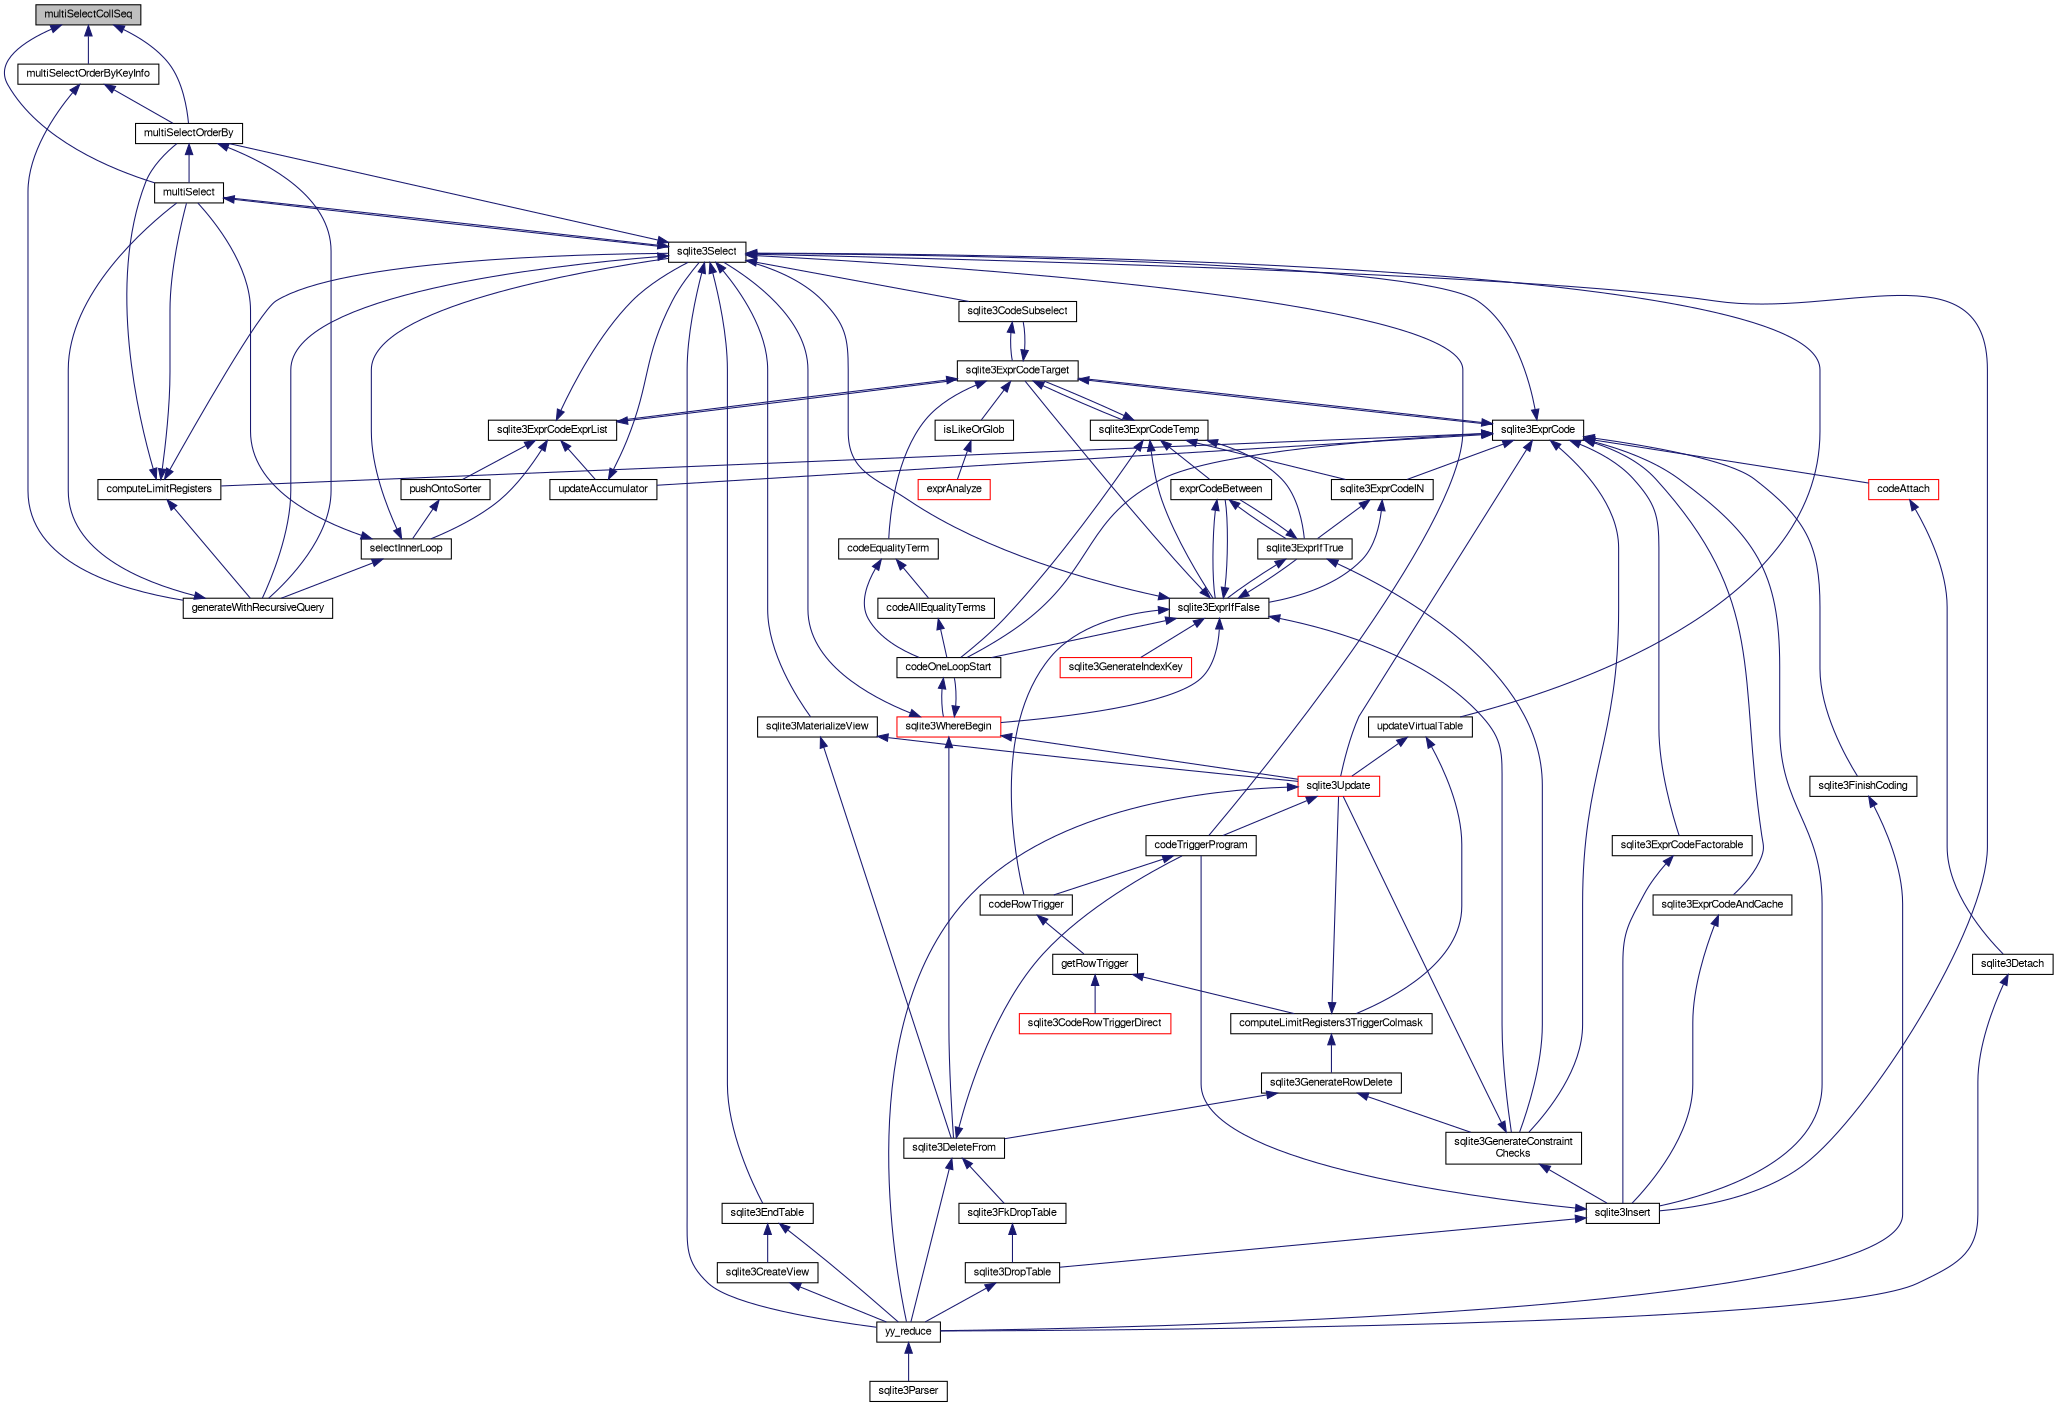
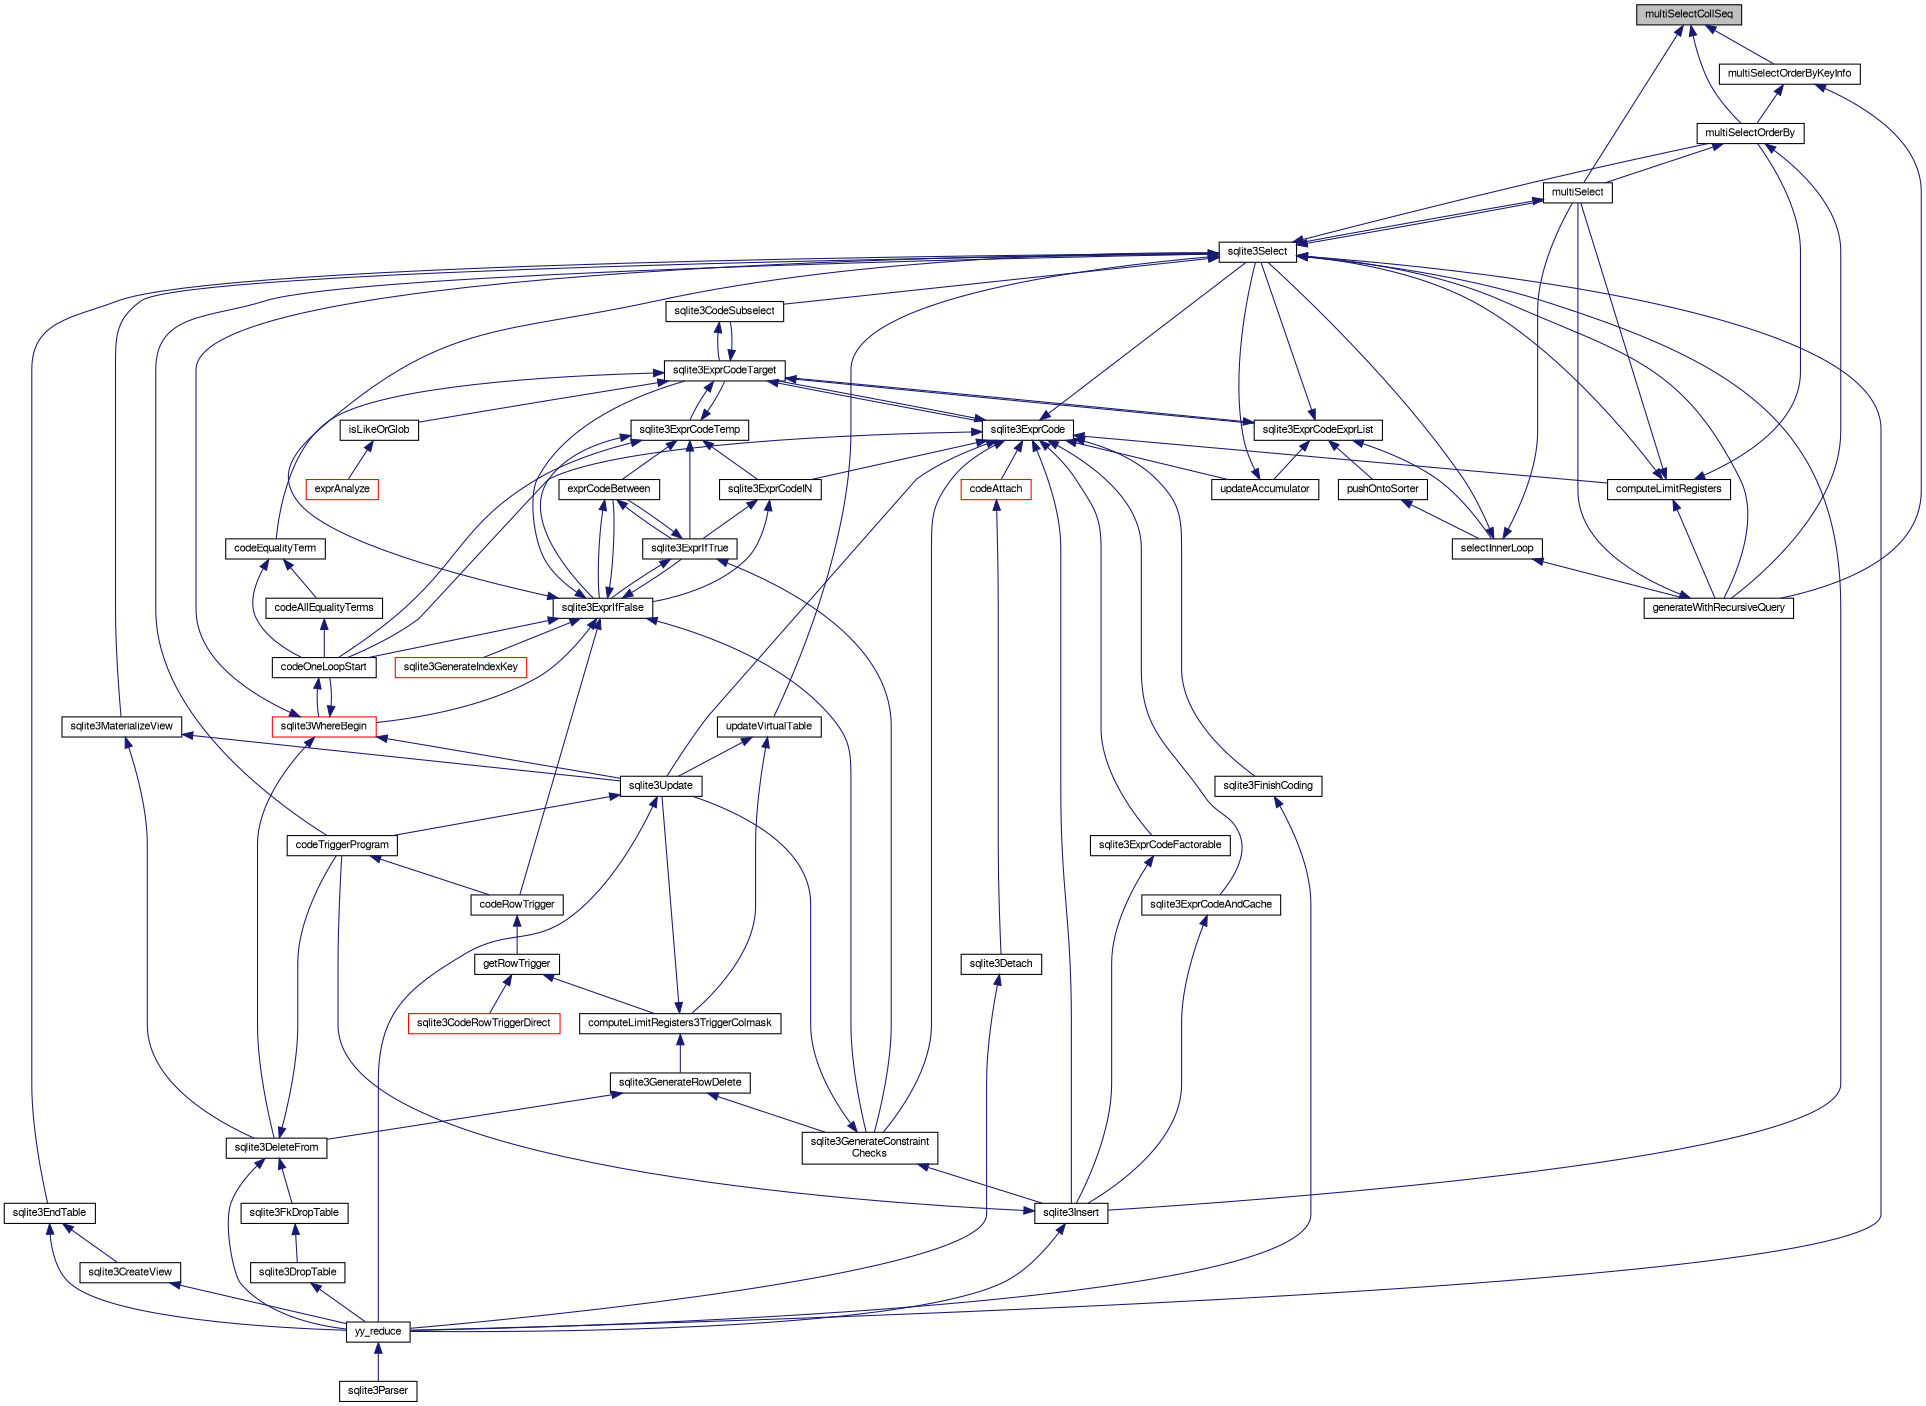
(1339, 786) -> (661, 786)
(1318, 1243) -> (747, 1323)
